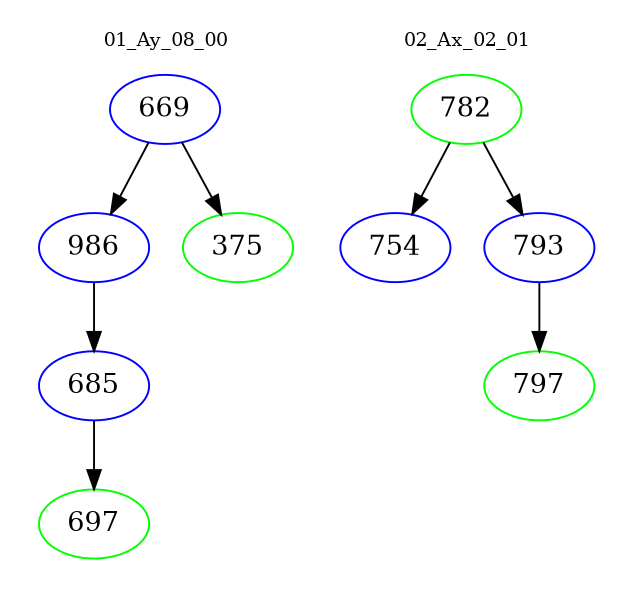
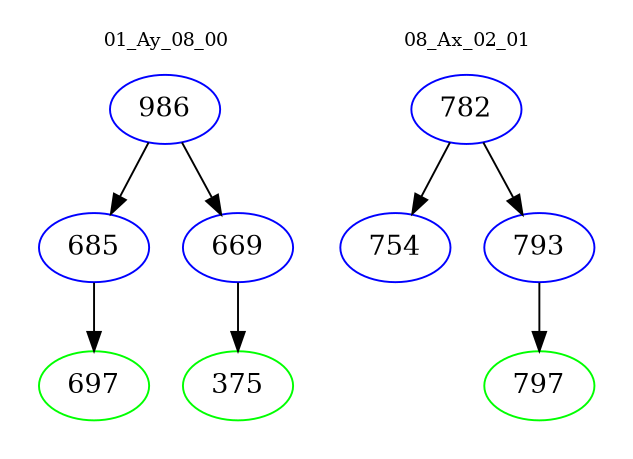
(467, 41) -> (467, 41)
(466, 109) -> (466, 109)
(134, 170) -> (197, 170)
